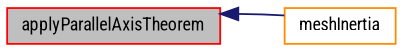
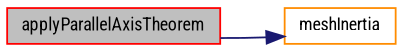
(261, 14) -> (243, 38)
